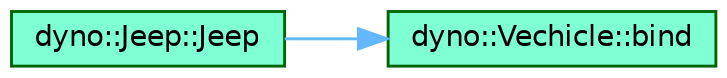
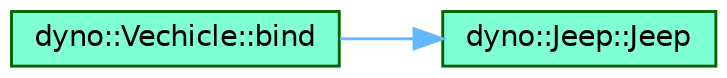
(321, 39) -> (377, 39)
